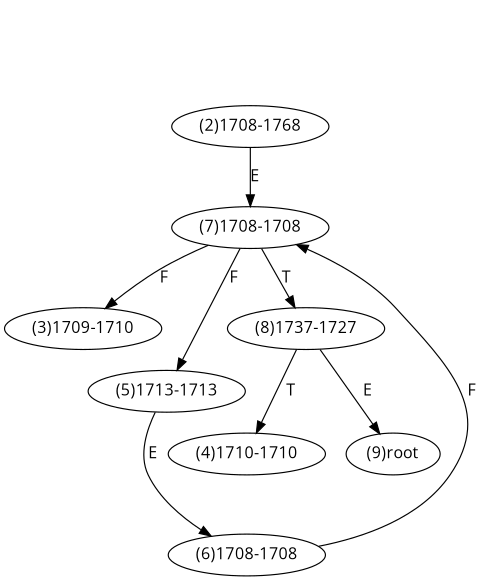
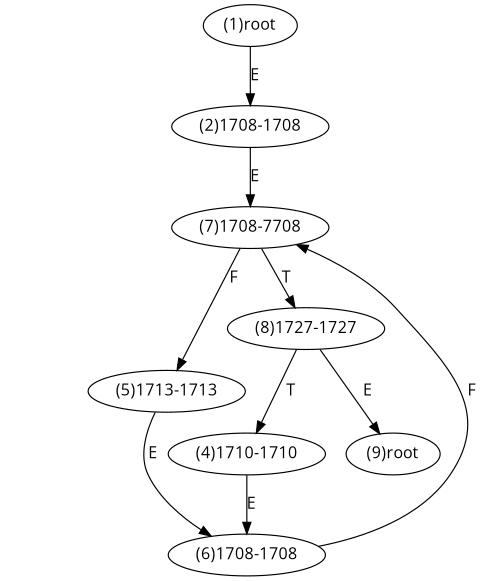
none -> (250, 26)
(250, 127) -> (250, 127)
(250, 228) -> (250, 228)
(83, 329) -> none
(306, 329) -> (306, 329)
none -> (247, 499)
